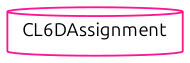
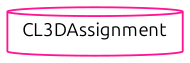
(95, 31) -> (95, 31)
